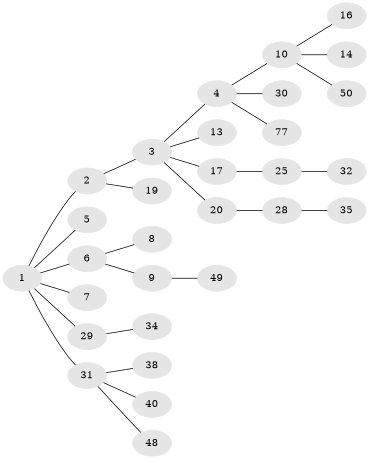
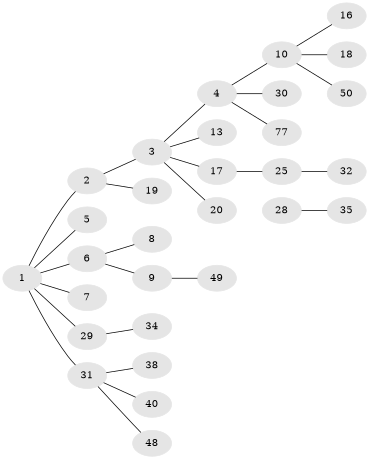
(347, 55) -> (347, 55)
(250, 210) -> none
